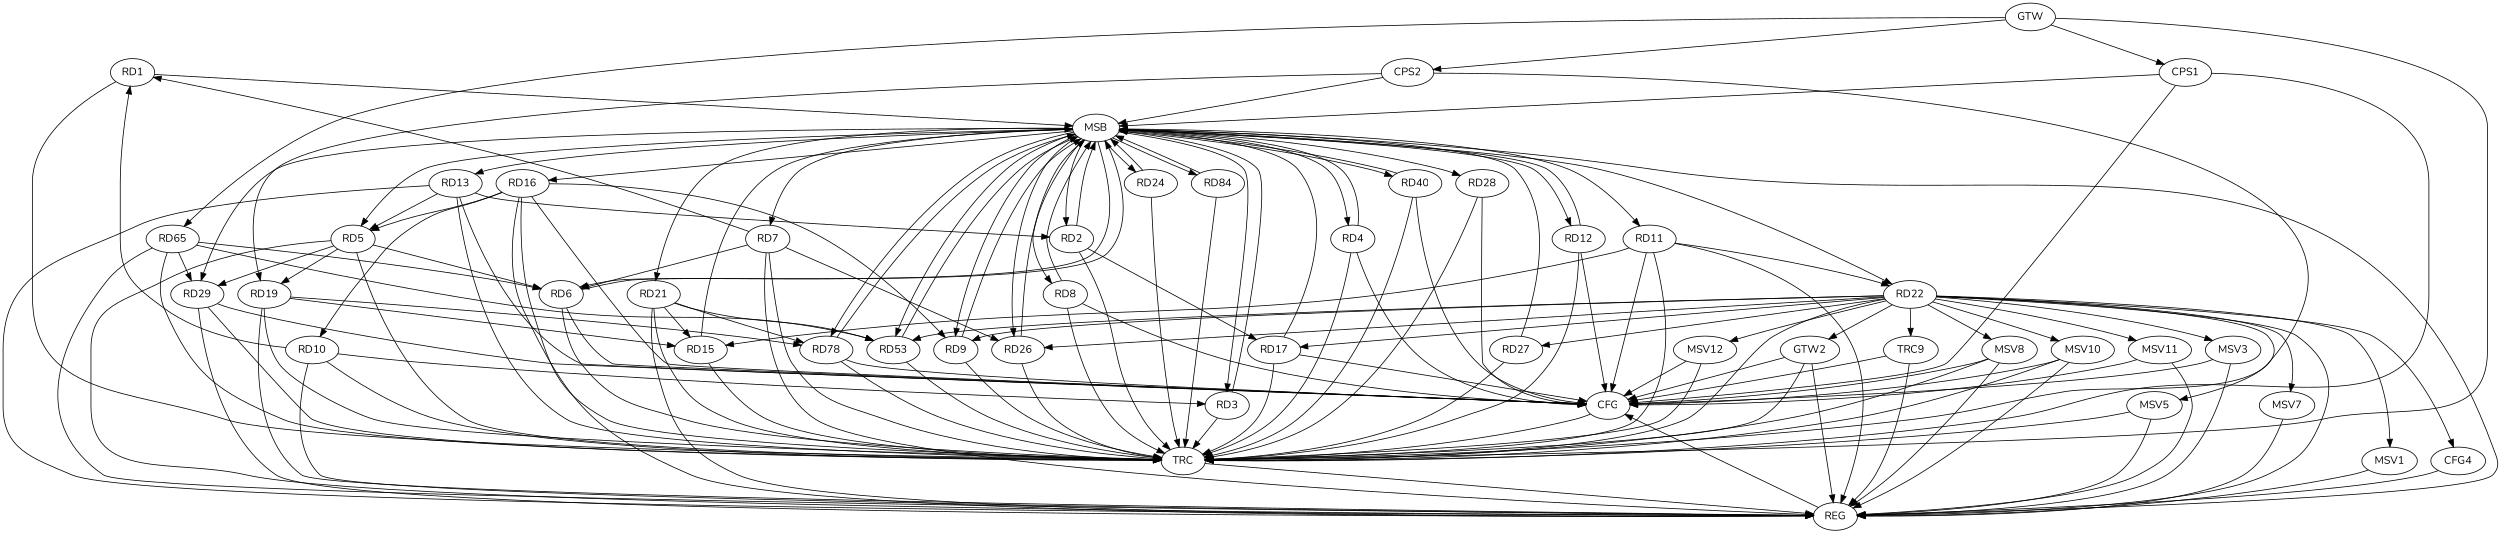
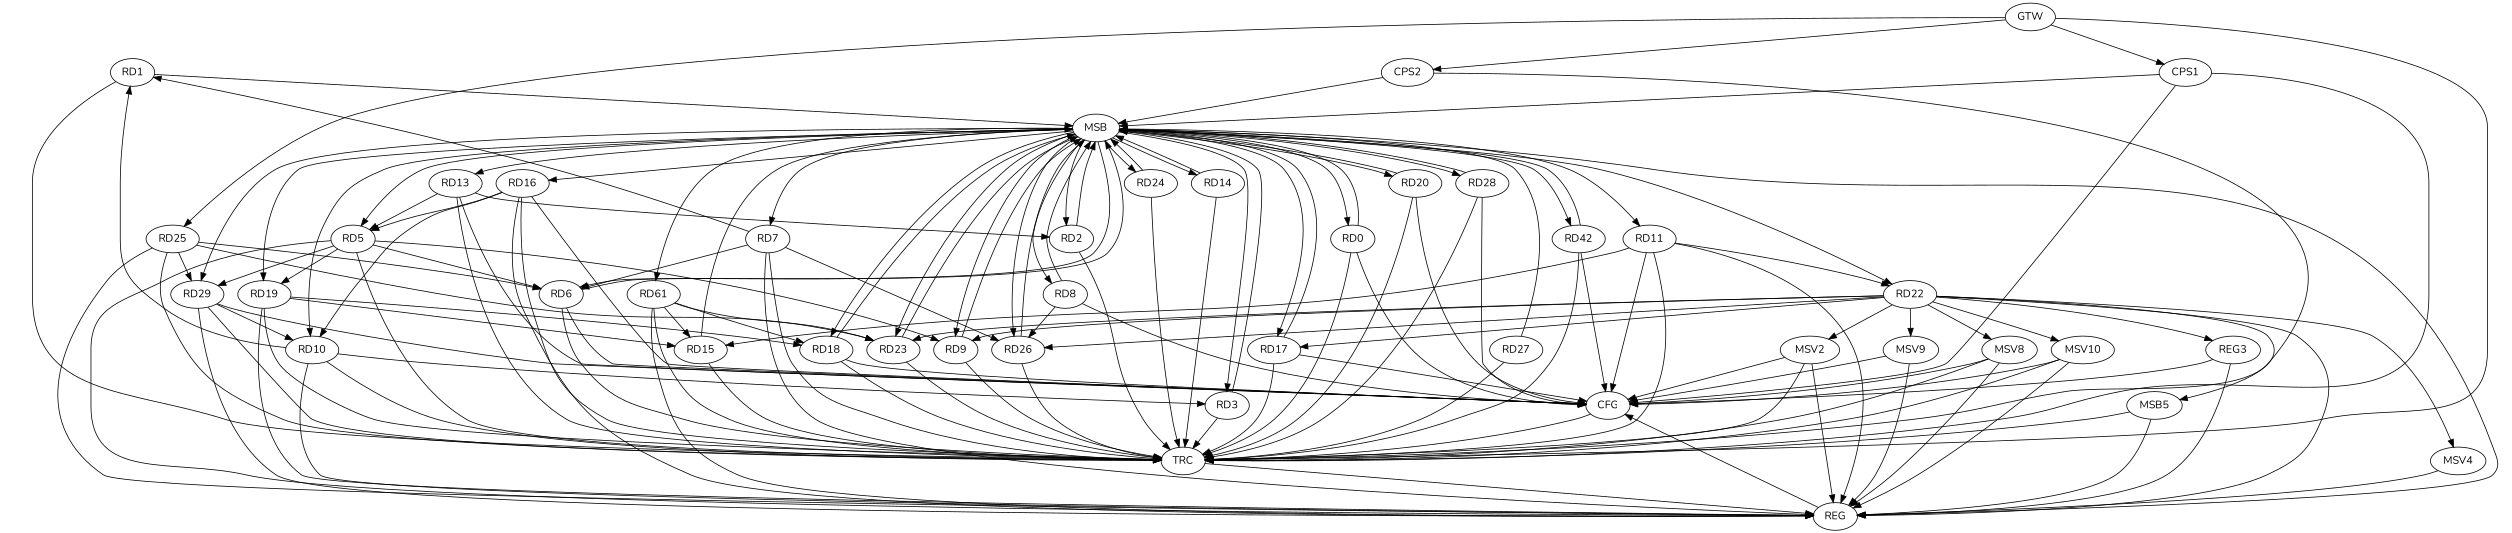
(770, 97) -> (451, 151)
none -> (1298, 142)
none -> (435, 159)
(1218, 183) -> (1218, 183)
(1415, 183) -> (1415, 183)
(762, 212) -> (628, 268)
(173, 239) -> (173, 239)
(1353, 239) -> (1353, 239)
(1579, 239) -> (1579, 239)
(1169, 292) -> (1282, 168)
(654, 294) -> (654, 294)
none -> (251, 321)
(1717, 322) -> none
(826, 350) -> (826, 350)
(893, 350) -> (893, 350)
(1705, 350) -> none
(1810, 350) -> (1810, 350)
(1911, 350) -> (1911, 350)
(2160, 350) -> none
(2233, 350) -> (2233, 350)
(1095, 391) -> (1043, 320)
(2154, 405) -> (2154, 405)
(2287, 405) -> none
(1641, 433) -> none
(2390, 461) -> none
(2458, 461) -> (2458, 461)
(372, 497) -> none
